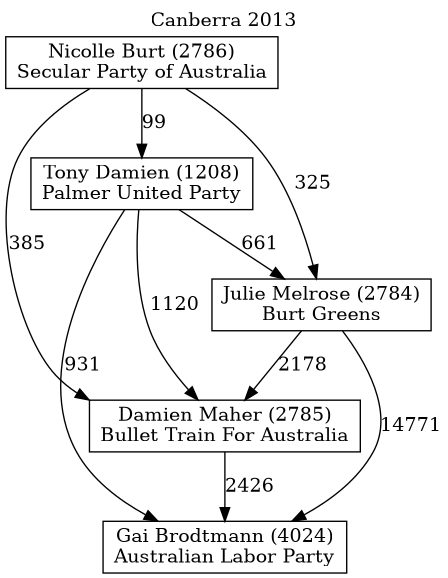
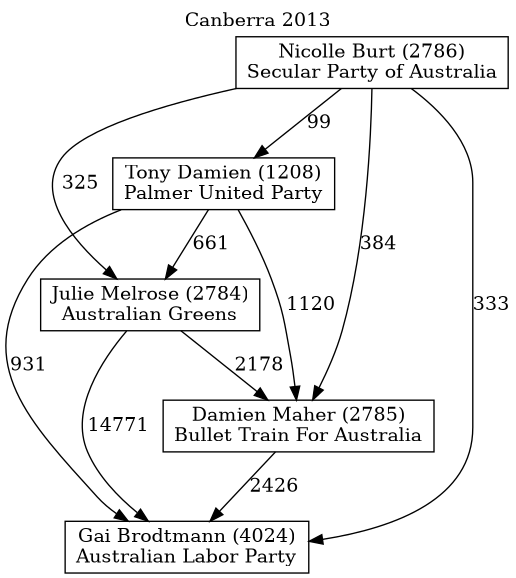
(28, 244) -> (379, 244)
(322, 305) -> (150, 305)
none -> (473, 349)
